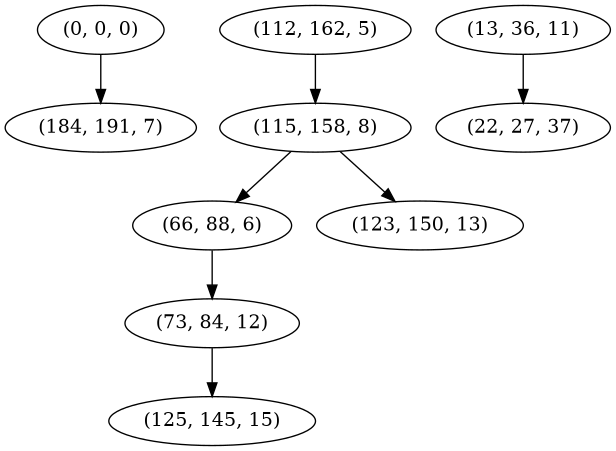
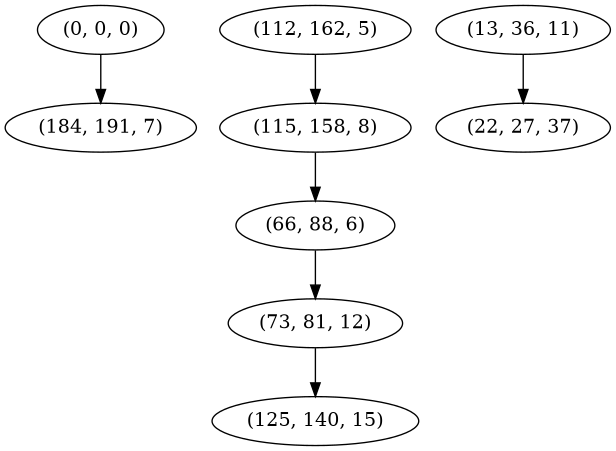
(420, 225) -> none
(212, 323) -> (315, 323)
(212, 421) -> (315, 421)
